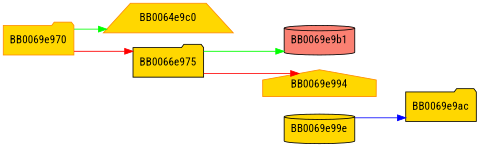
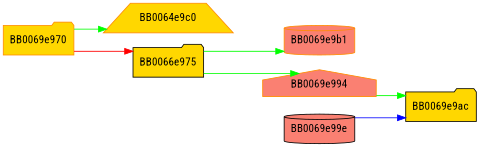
(319, 40) -> (319, 40)
(247, 73) -> (247, 73)
(319, 85) -> (319, 85)
none -> (387, 96)
(319, 129) -> (319, 129)
